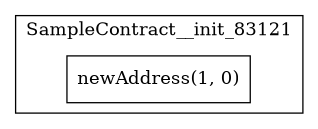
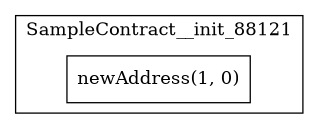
(159, 31) -> (159, 31)
